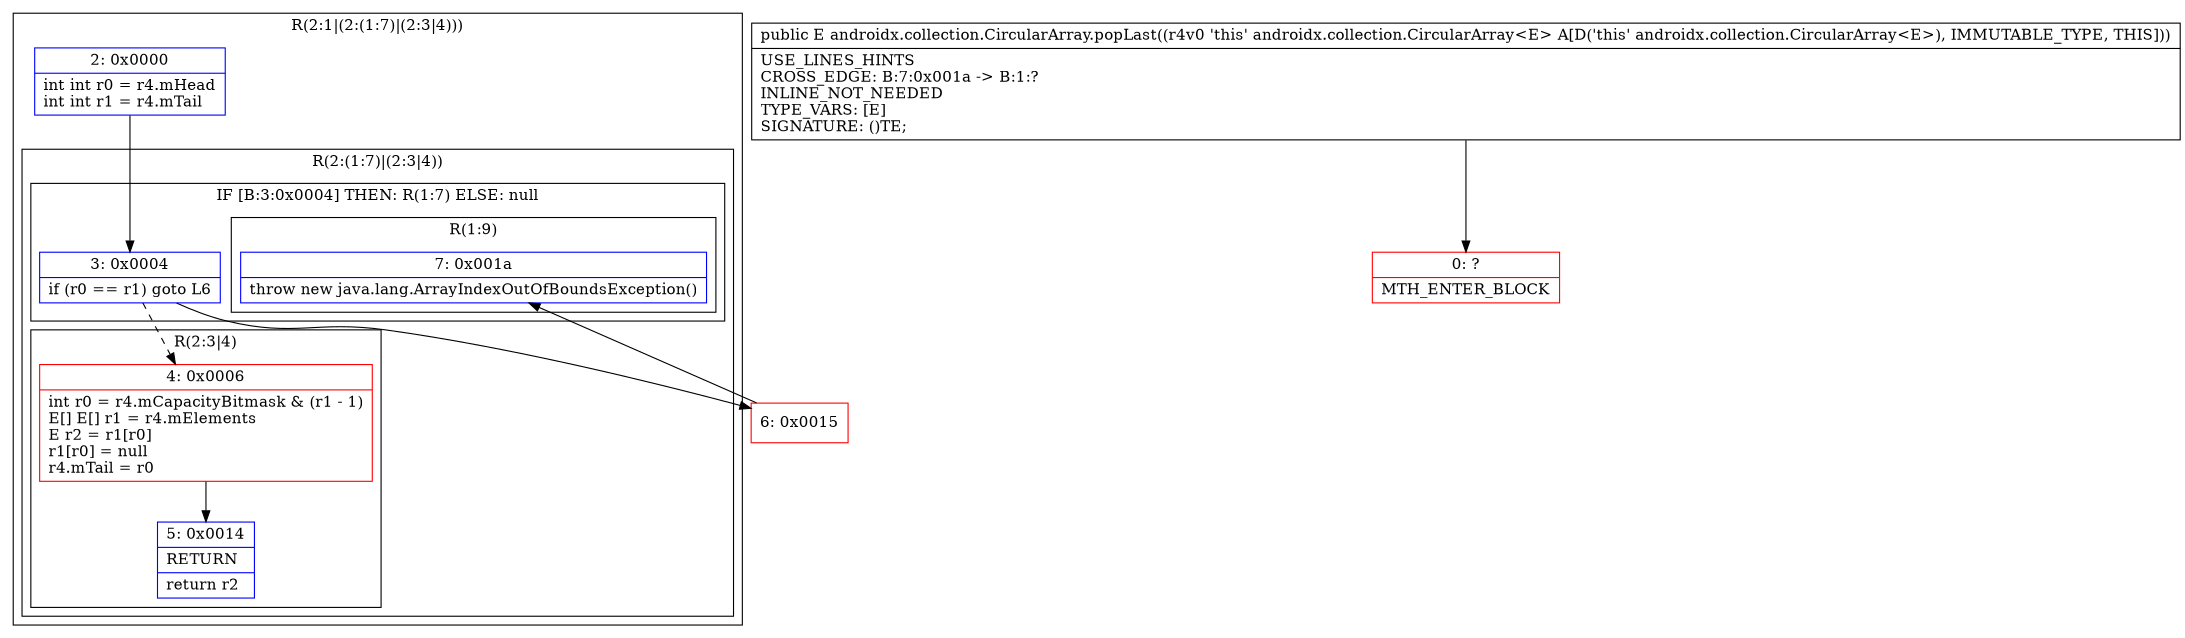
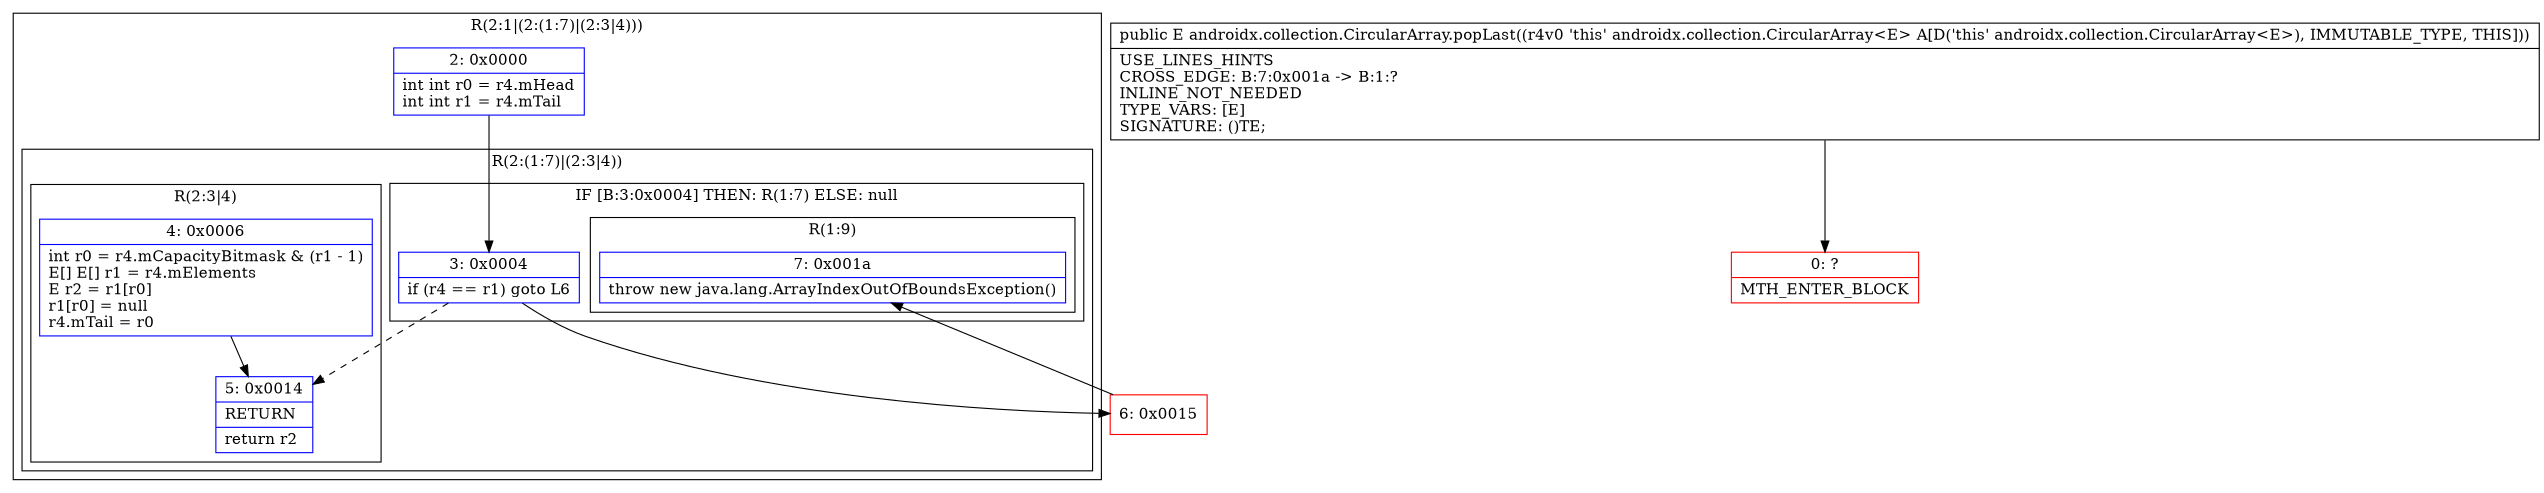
(130, 290) -> (489, 290)
(161, 338) -> (389, 339)
(206, 423) -> (206, 278)
